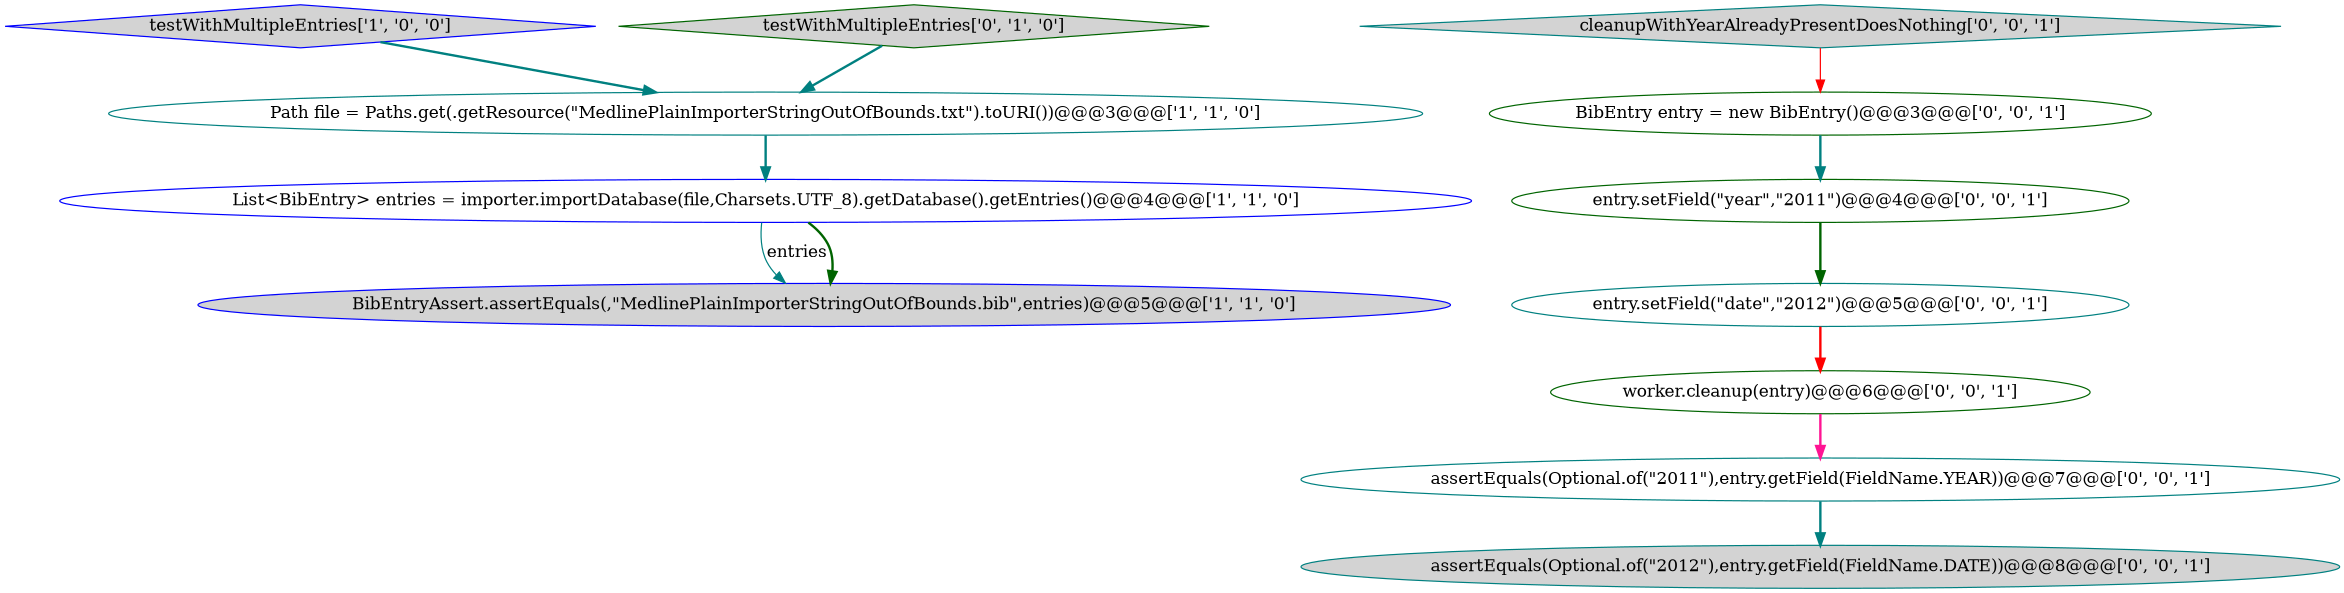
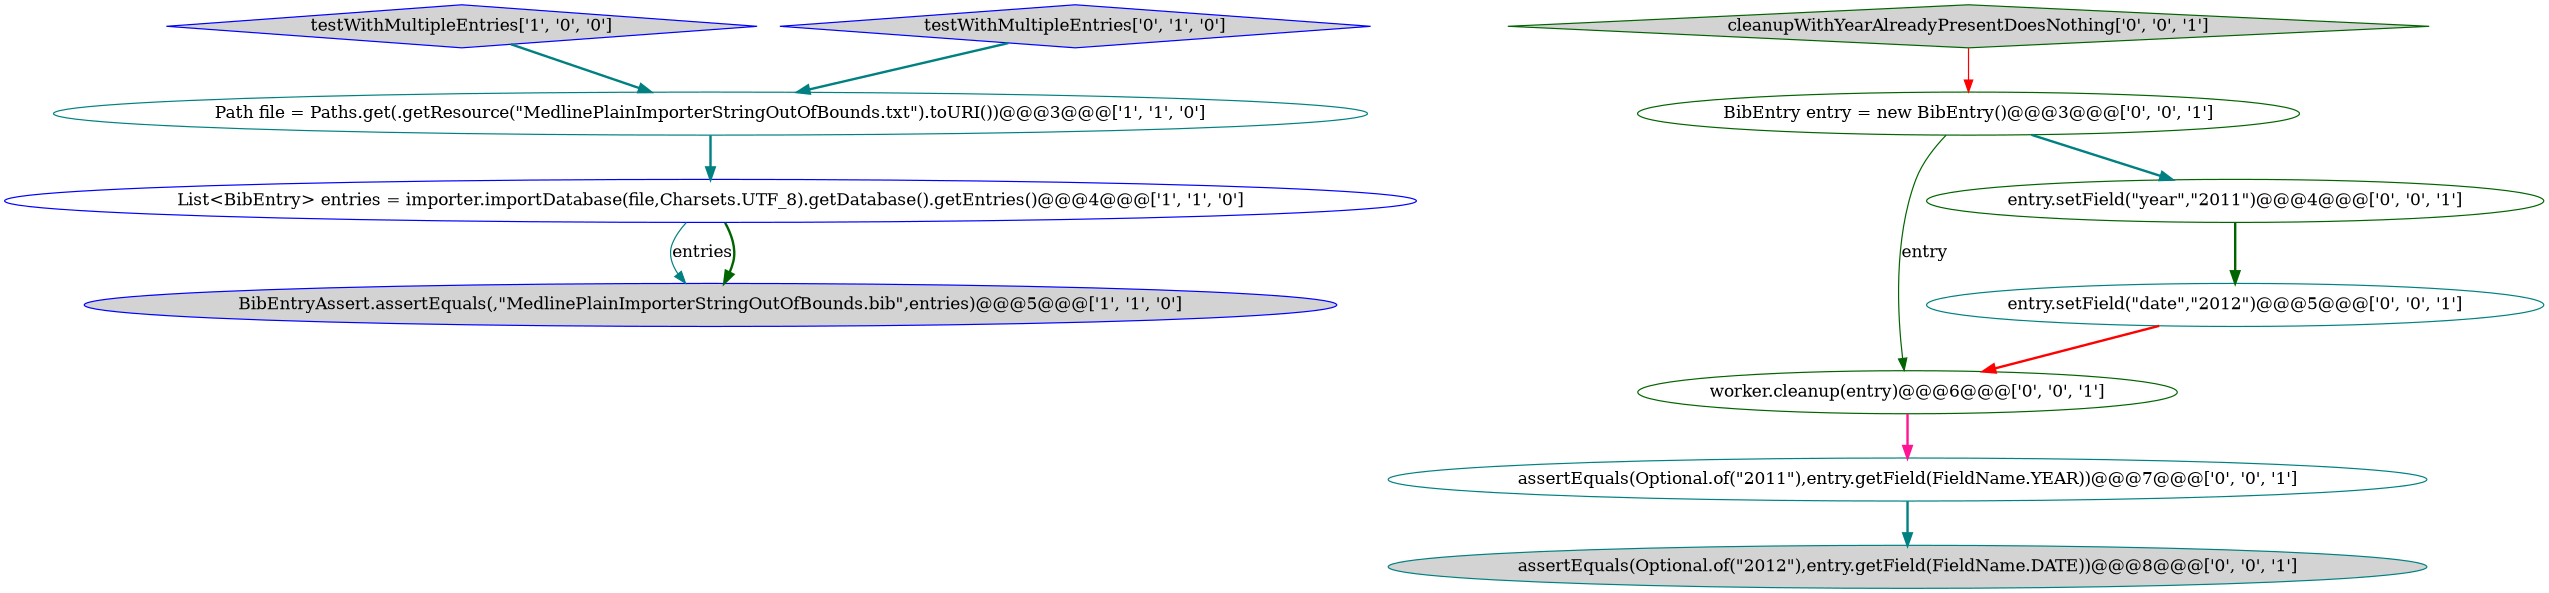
(914, 26) -> (1075, 26)
(1820, 26) -> (1968, 26)
none -> (1902, 241)
